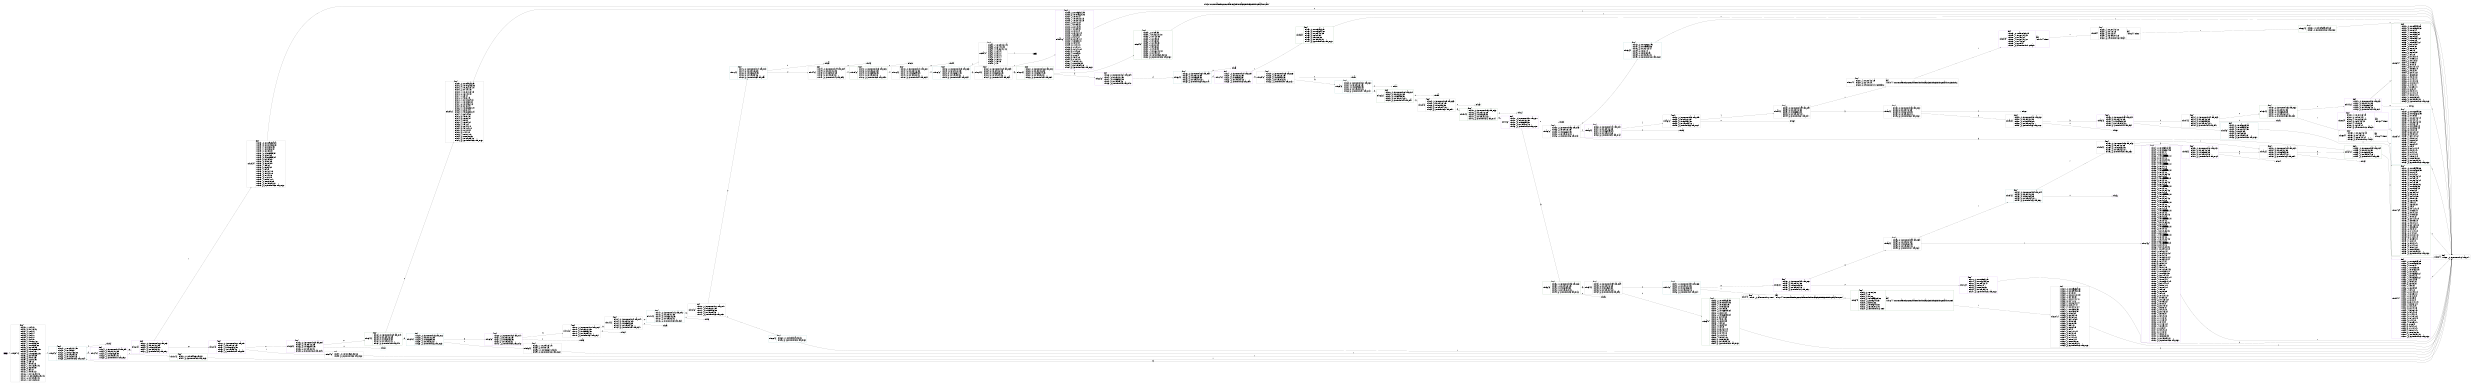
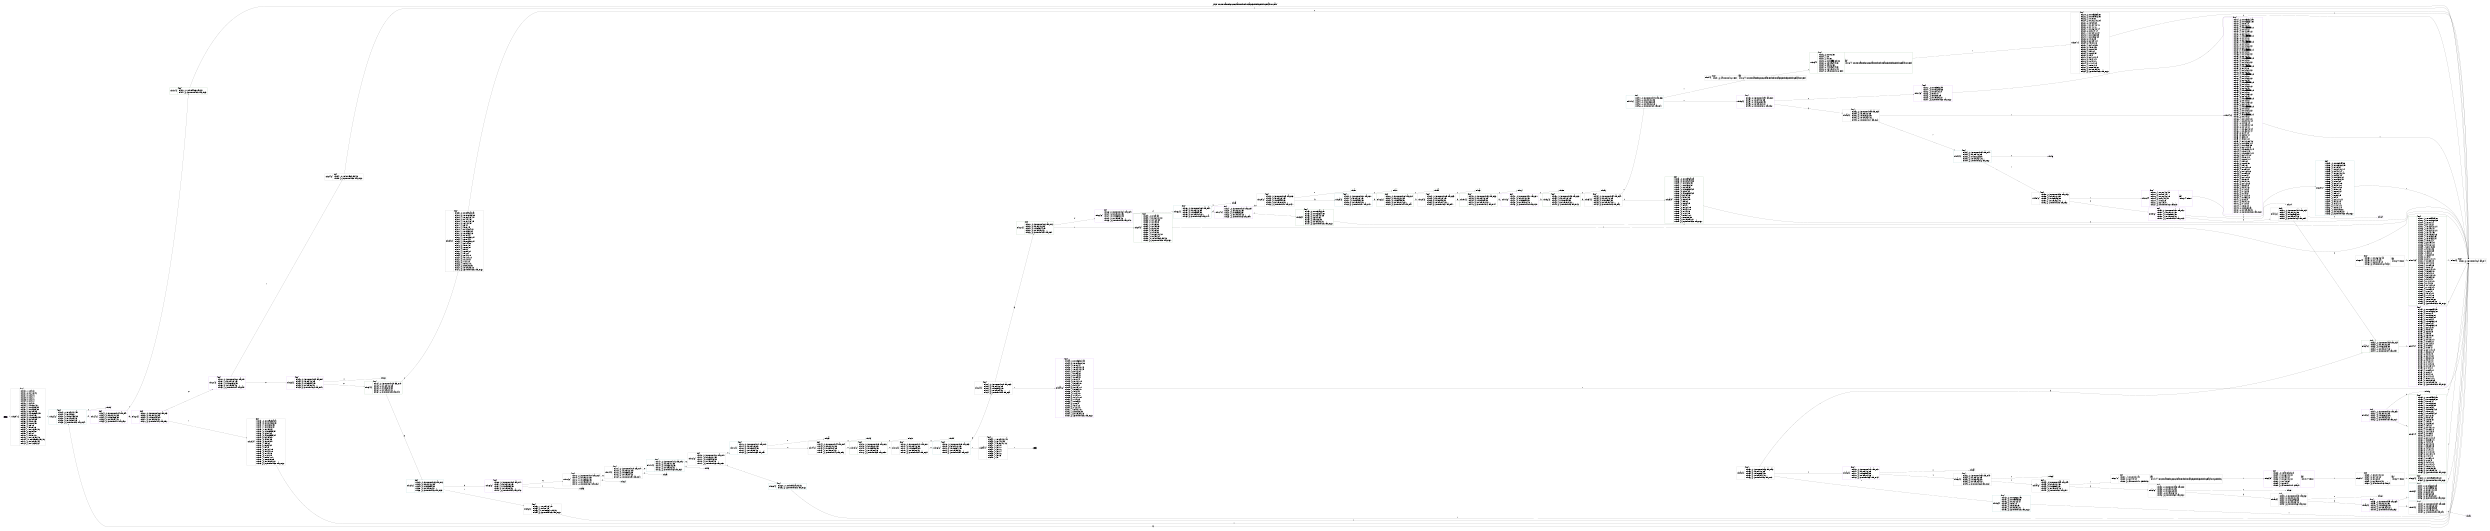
(2278, 112) -> none
(2197, 142) -> (2105, 198)
